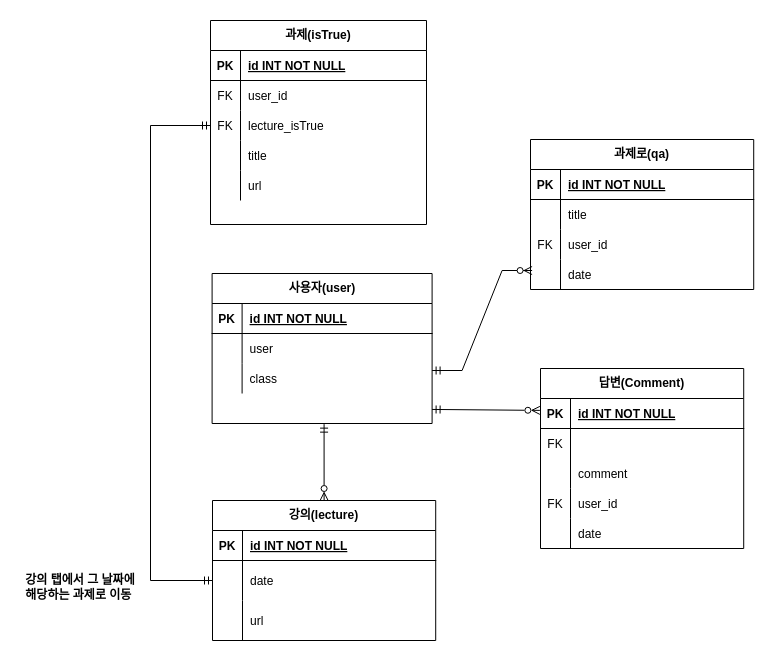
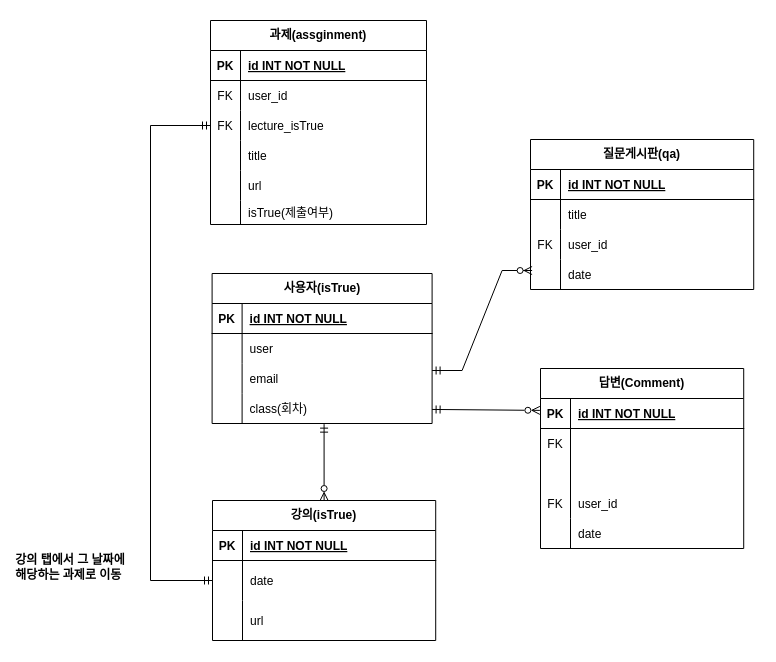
(319, 36) -> (319, 36)
(642, 155) -> (642, 155)
none -> (334, 213)
(323, 289) -> (323, 289)
(265, 379) -> (263, 379)
none -> (337, 409)
(657, 474) -> none
(324, 516) -> (324, 516)
(81, 587) -> (71, 567)
